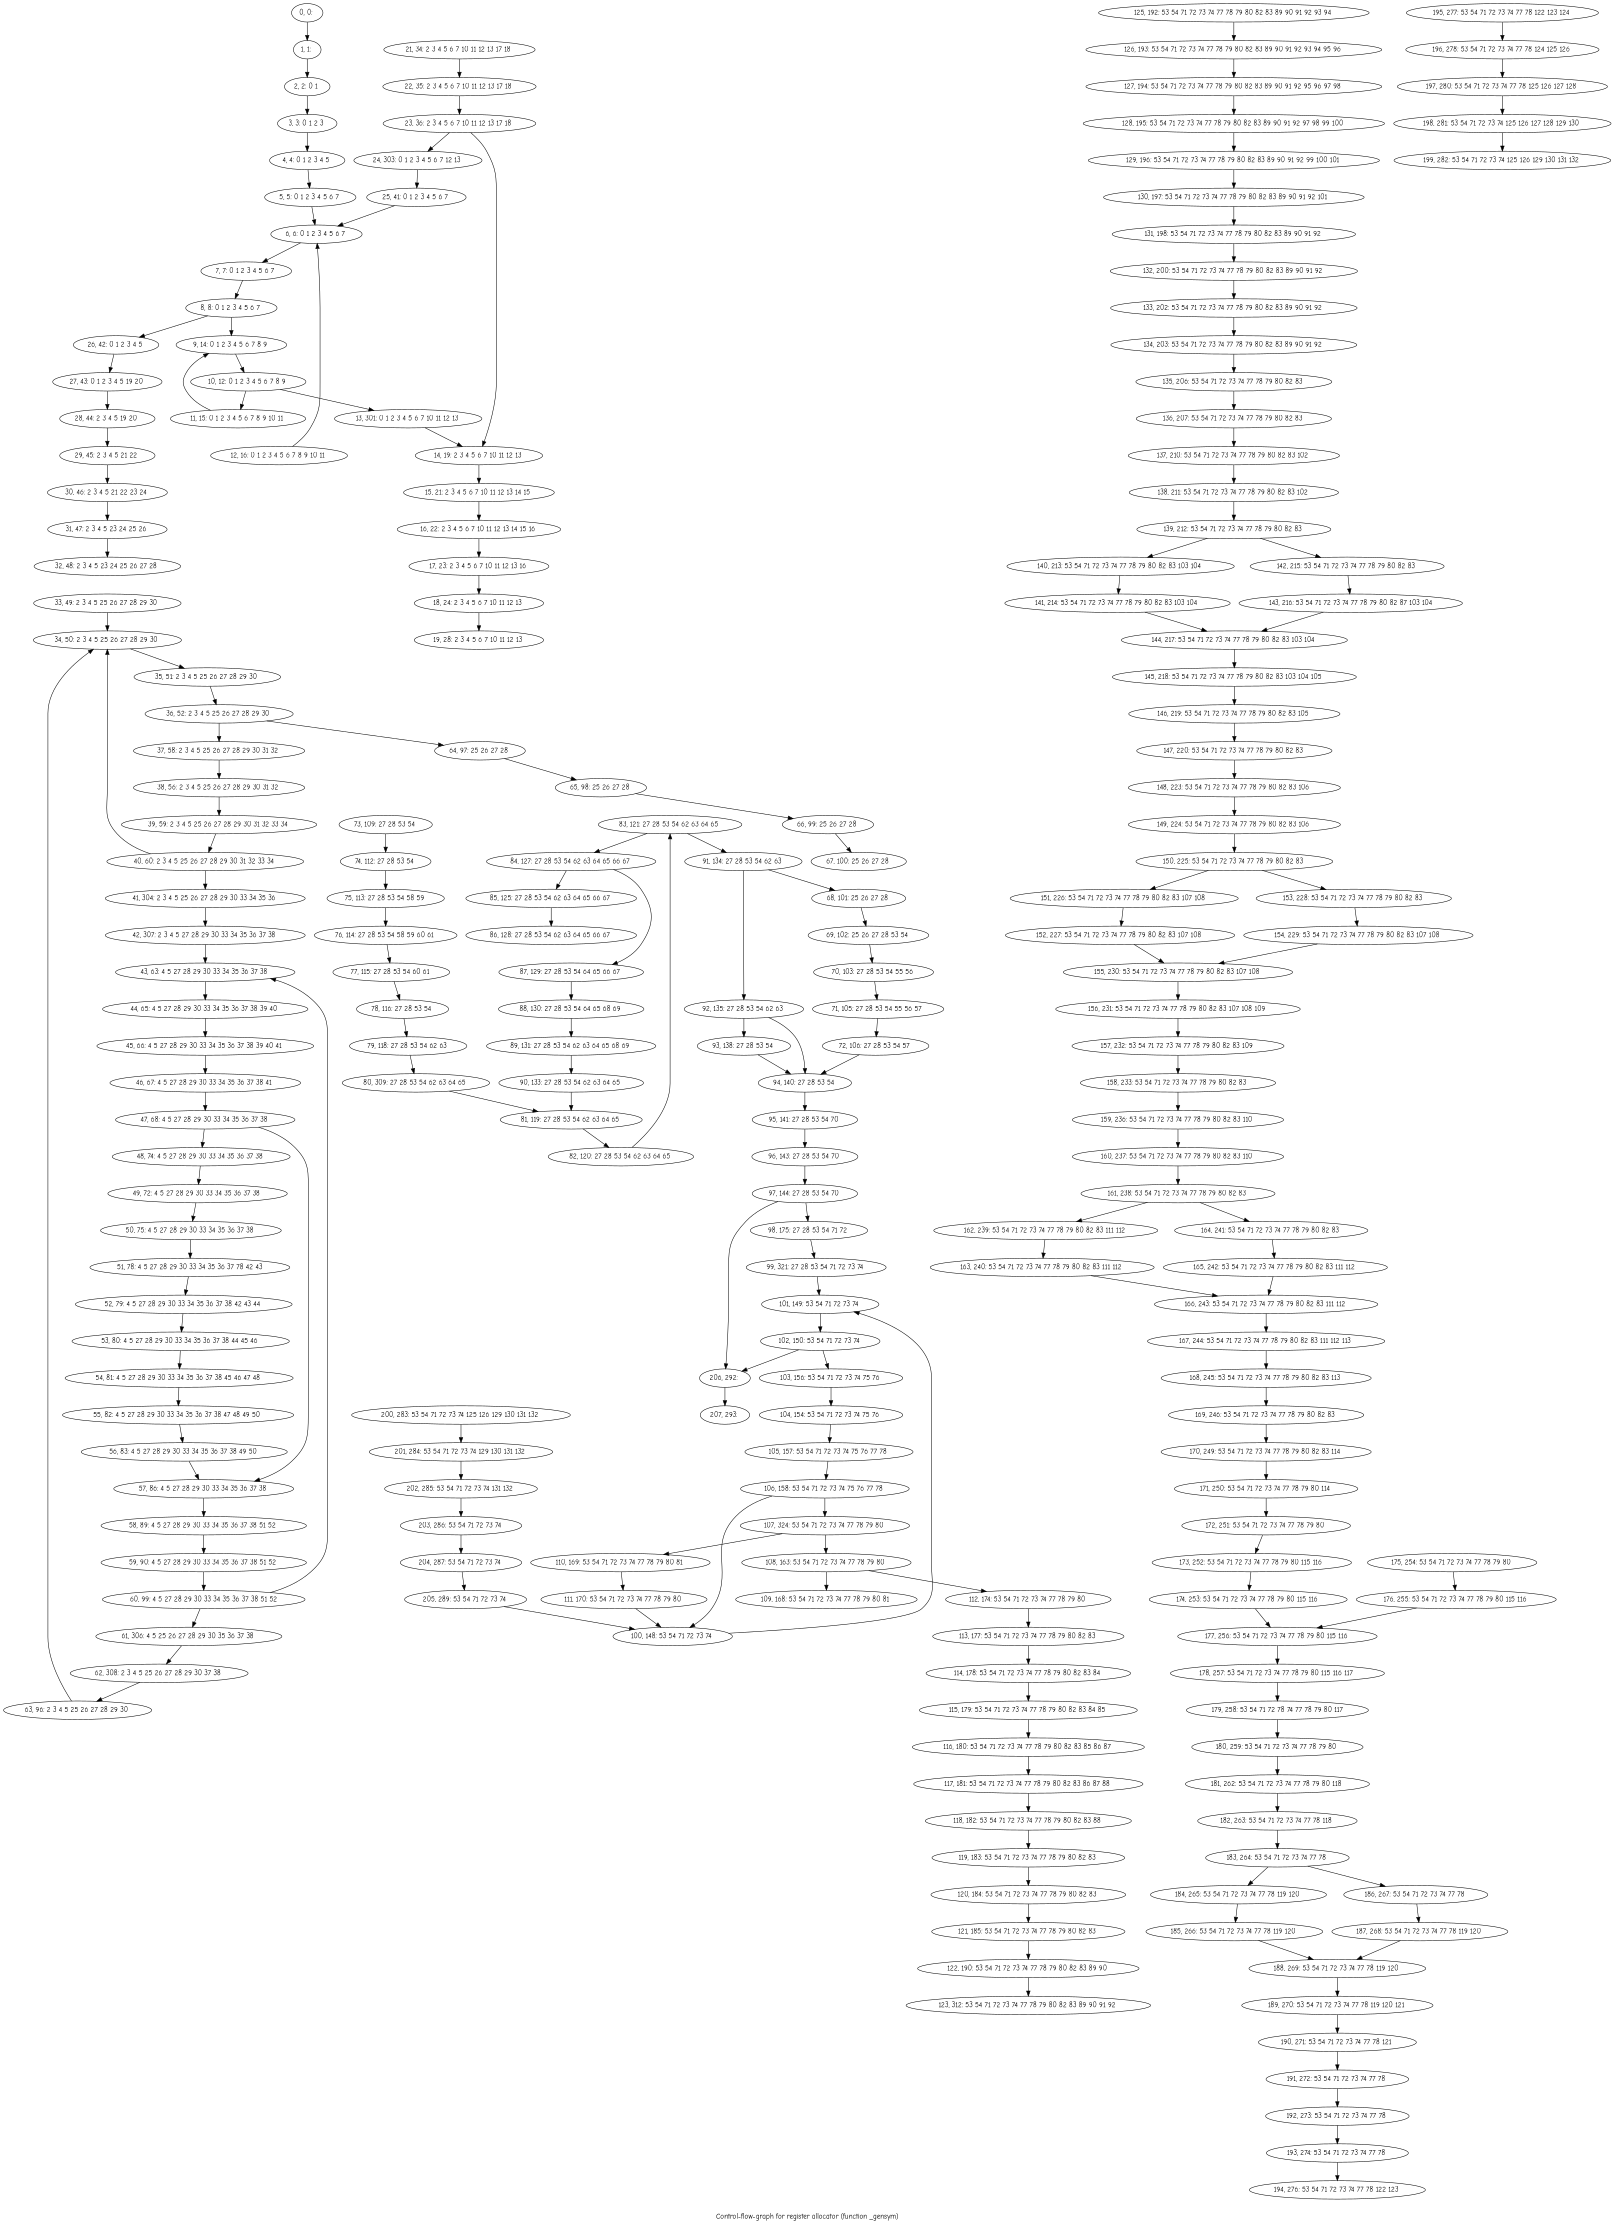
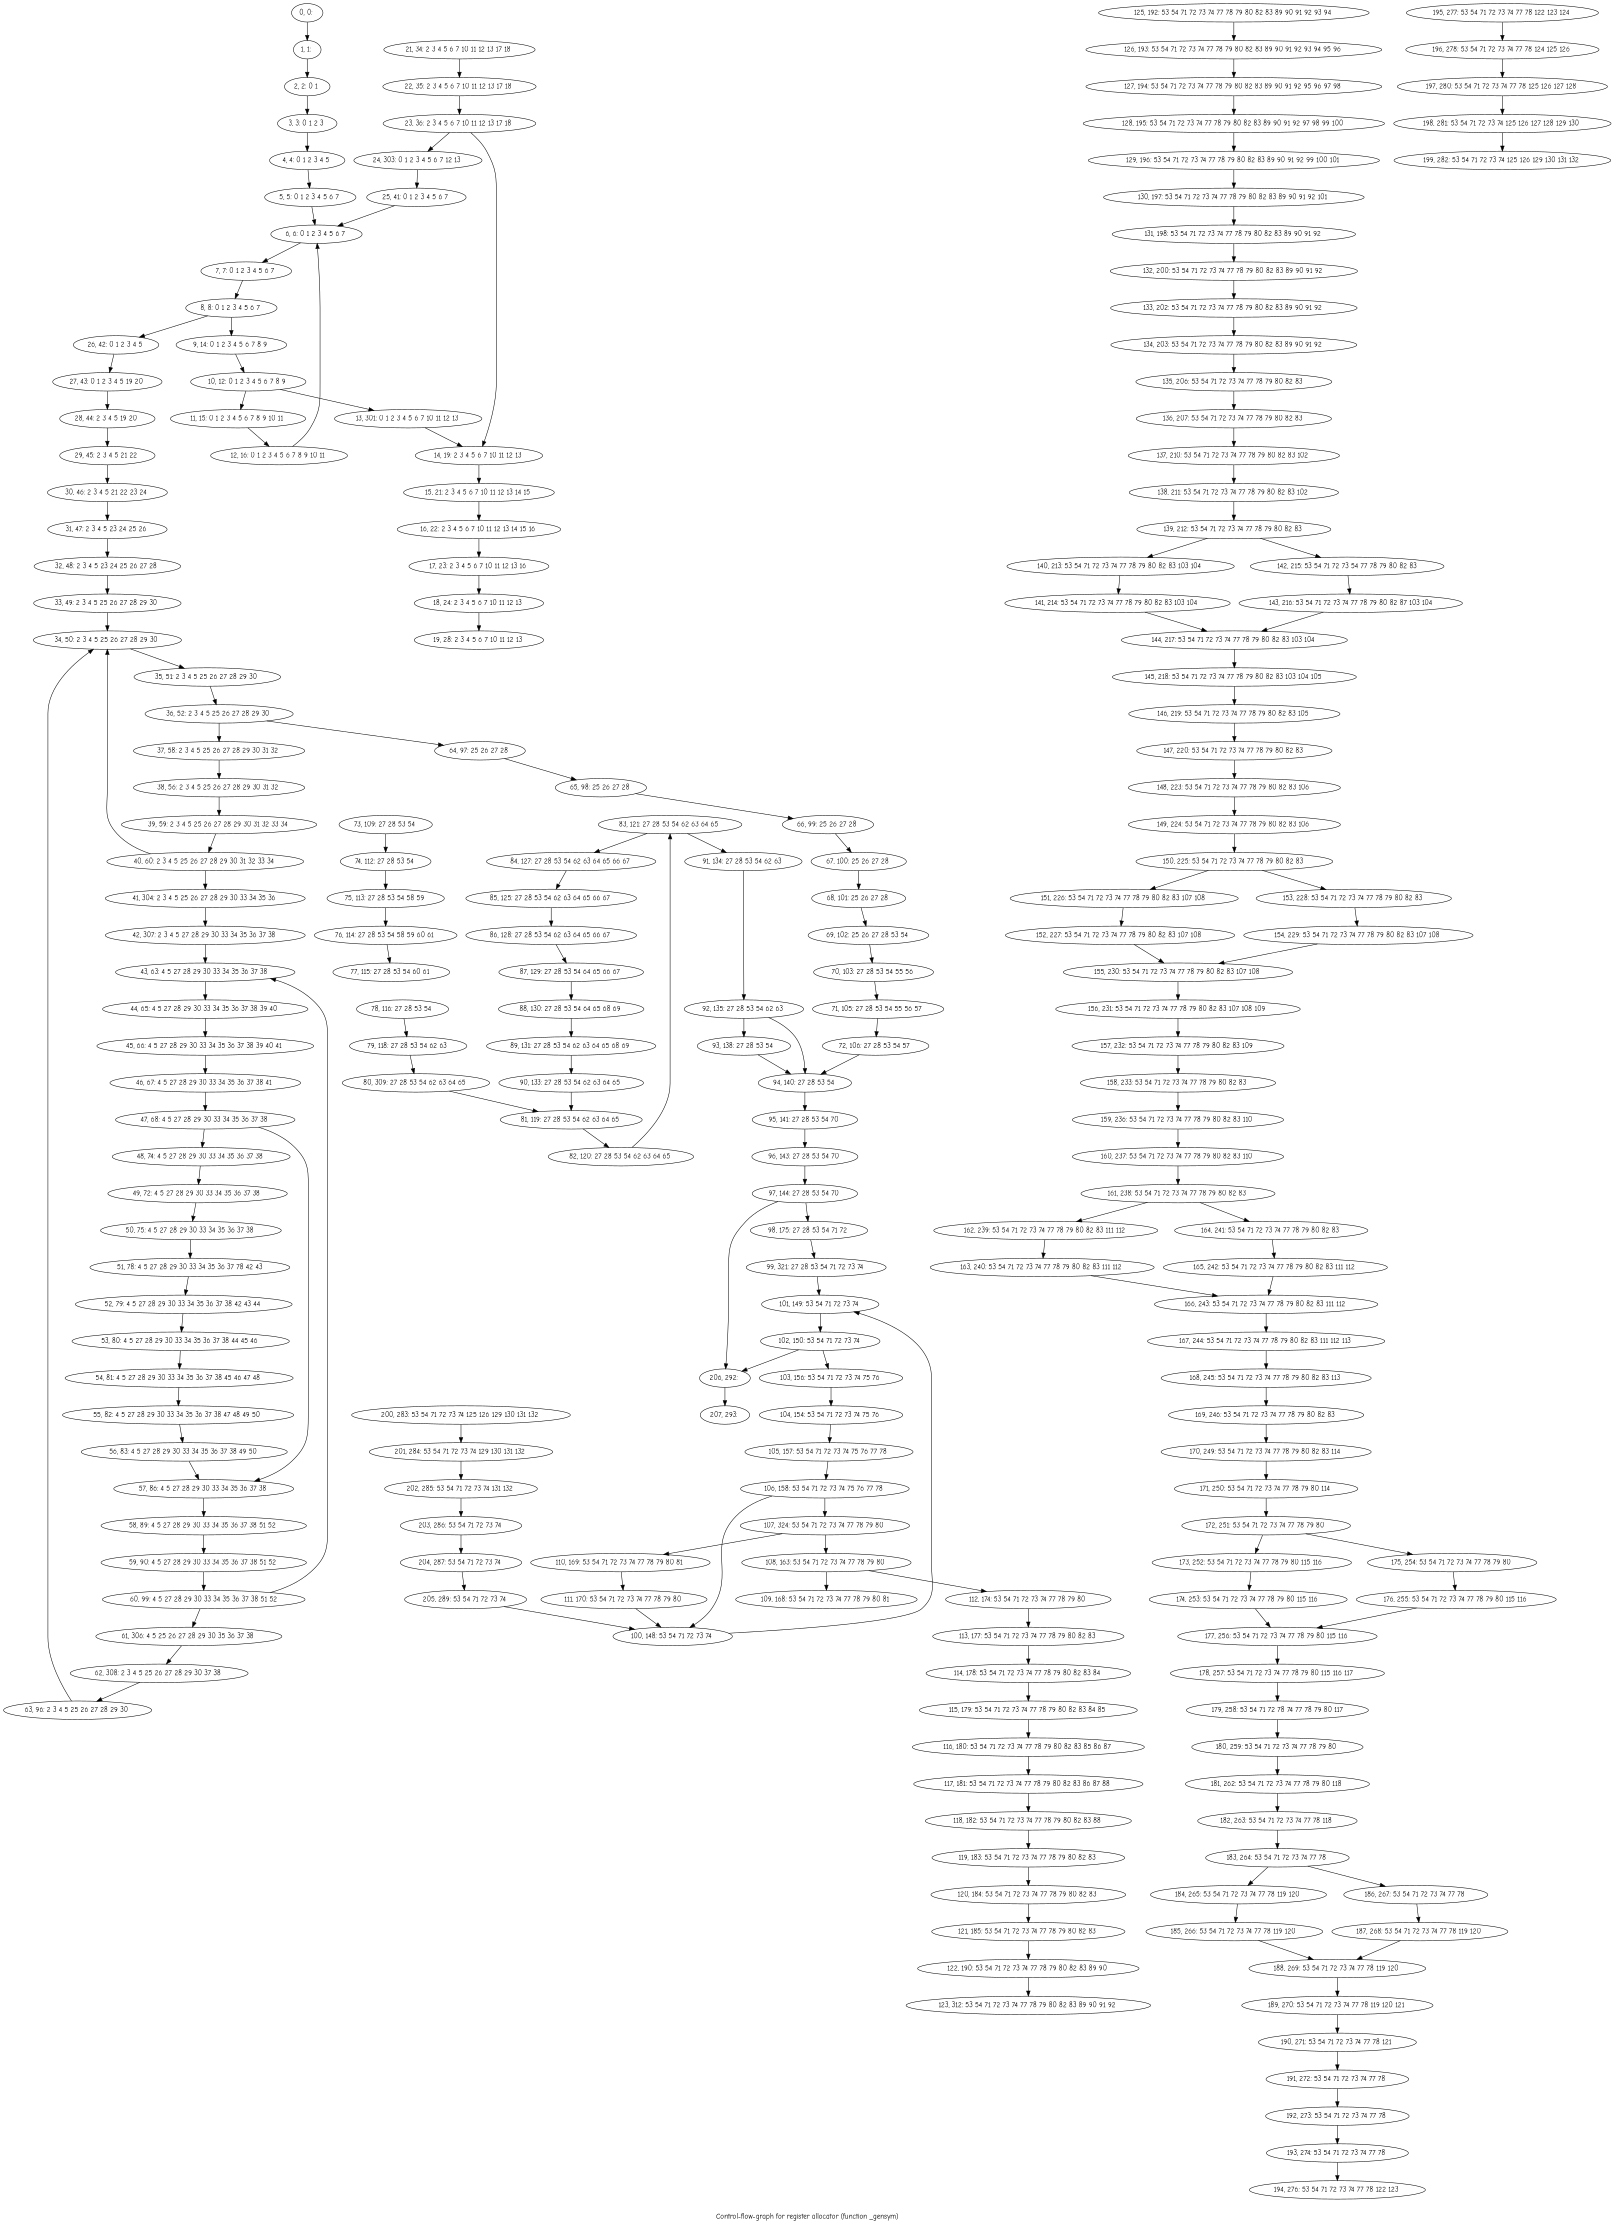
(184, 385) -> (257, 435)
(1347, 566) -> (1347, 566)
none -> (107, 582)
(799, 879) -> (859, 877)
(651, 915) -> (560, 952)
(396, 988) -> none
none -> (1357, 1544)
